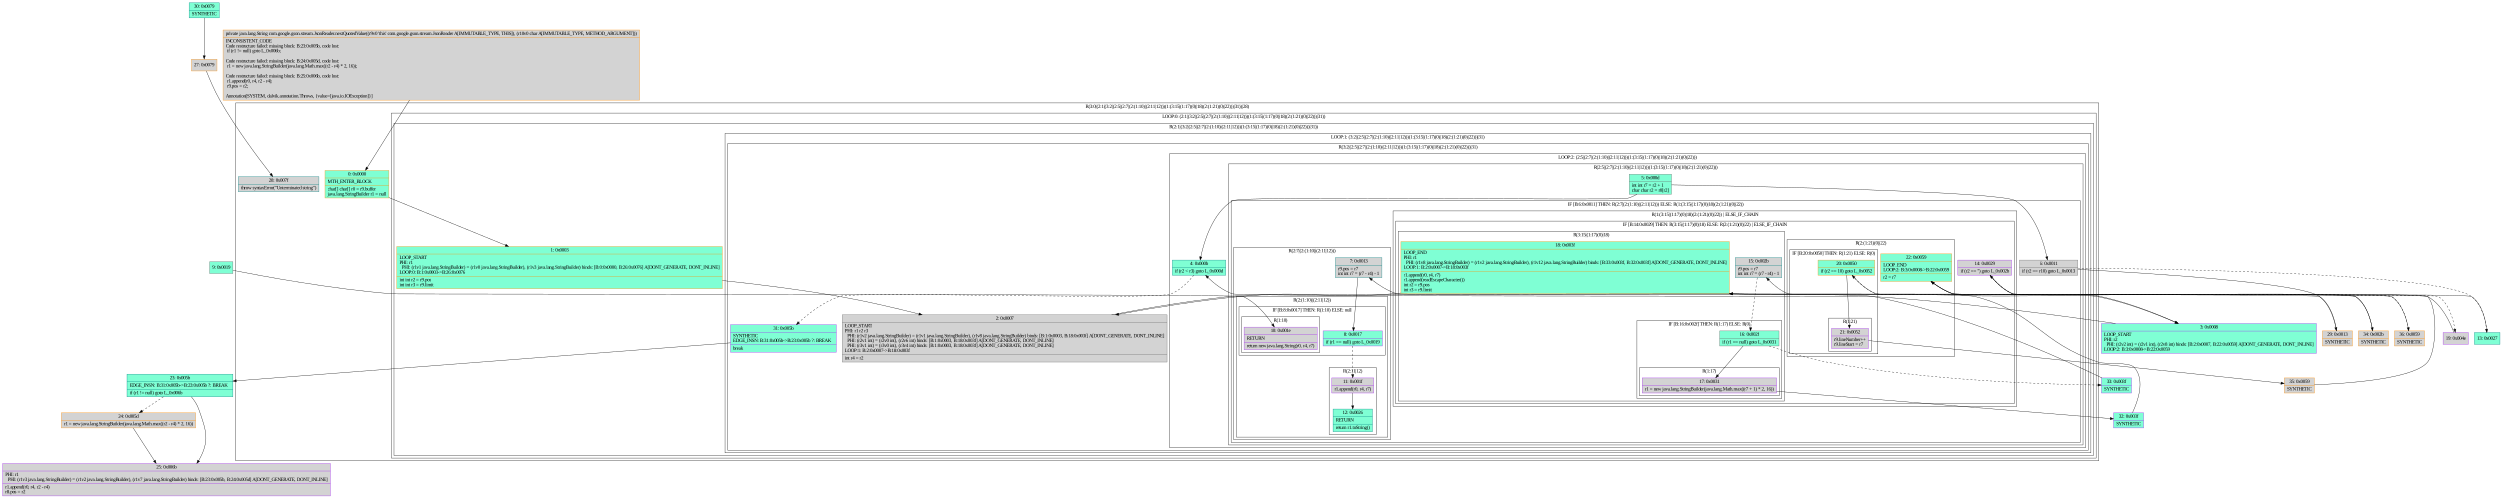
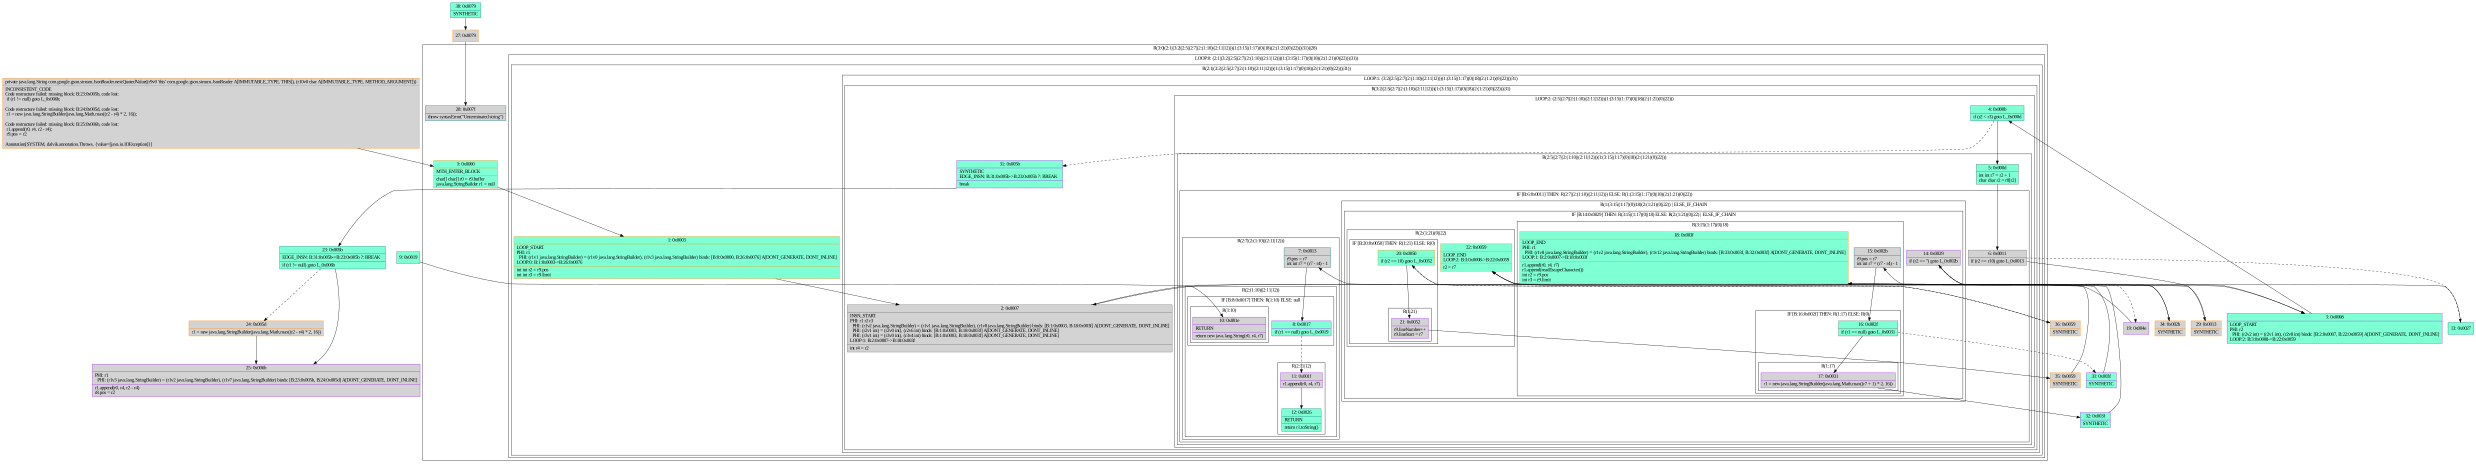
(1402, 198) -> (1997, 141)
(1754, 303) -> (1873, 293)
(859, 326) -> (863, 316)
